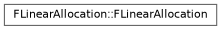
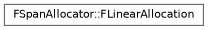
(111, 15) -> (104, 15)
